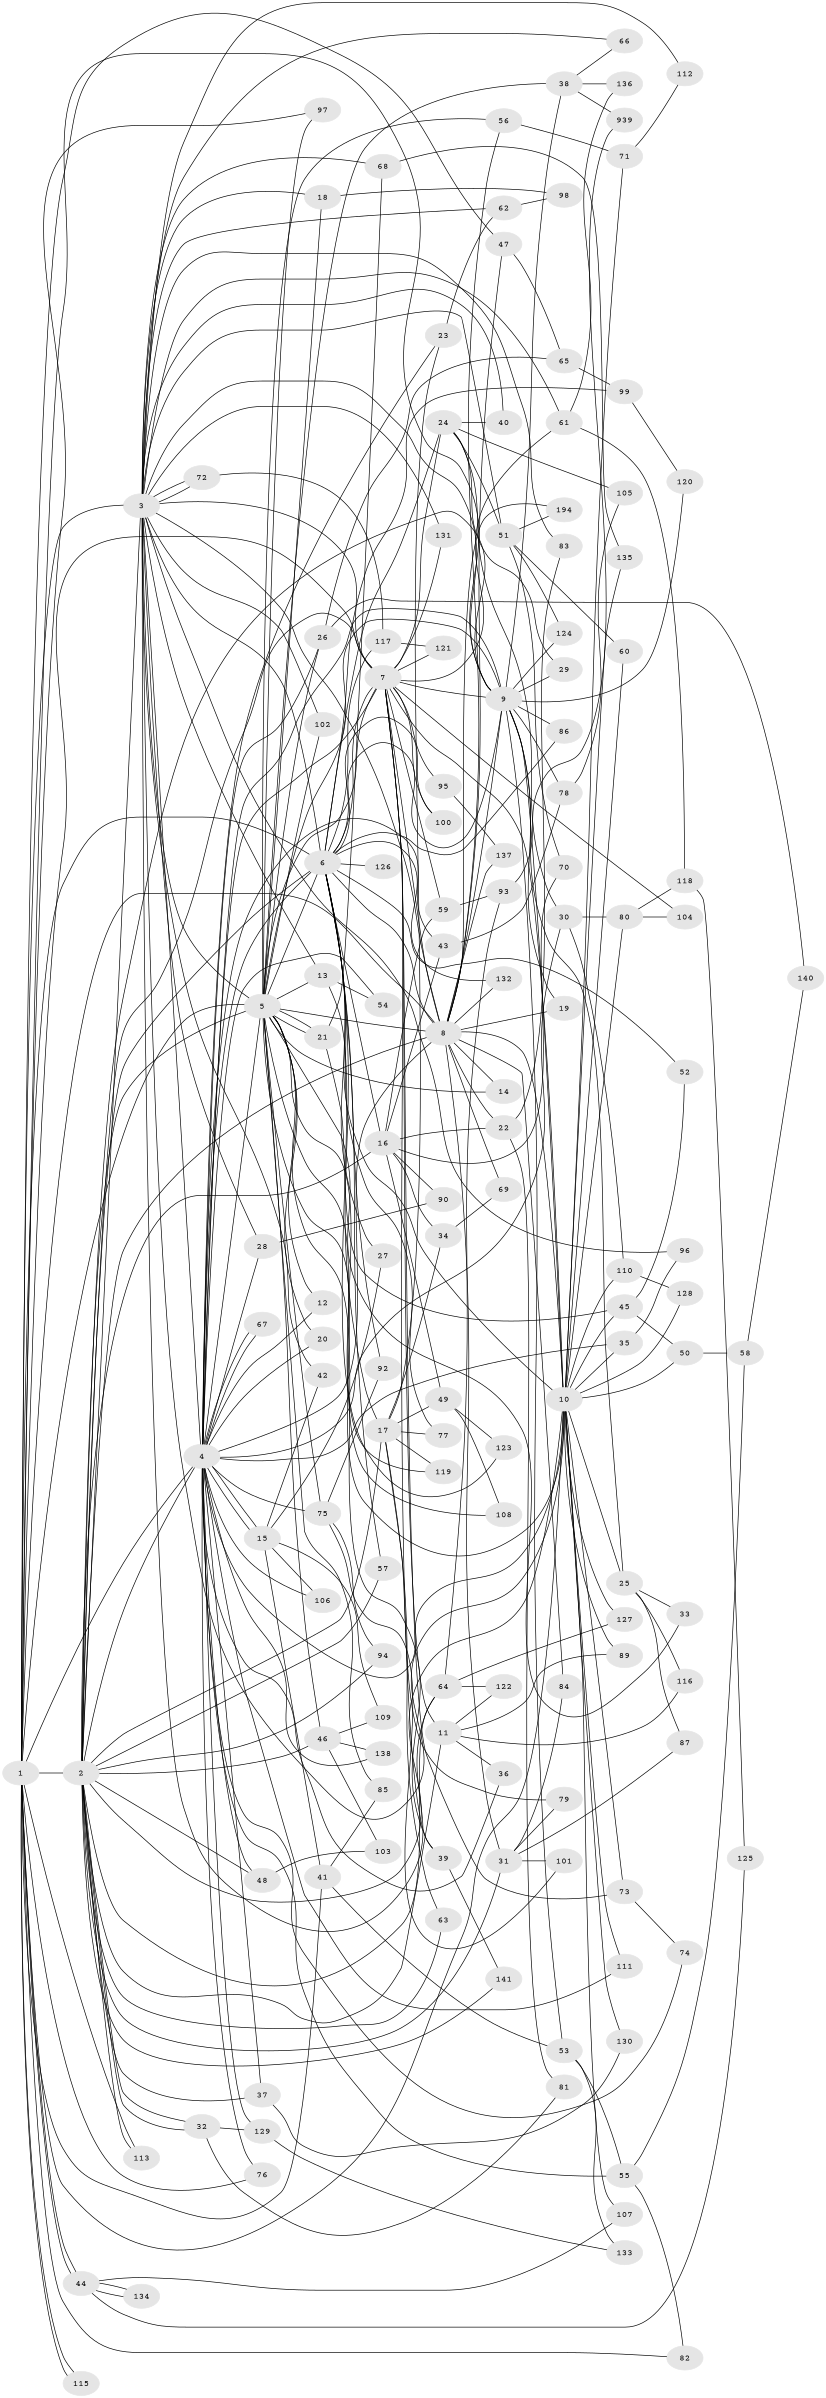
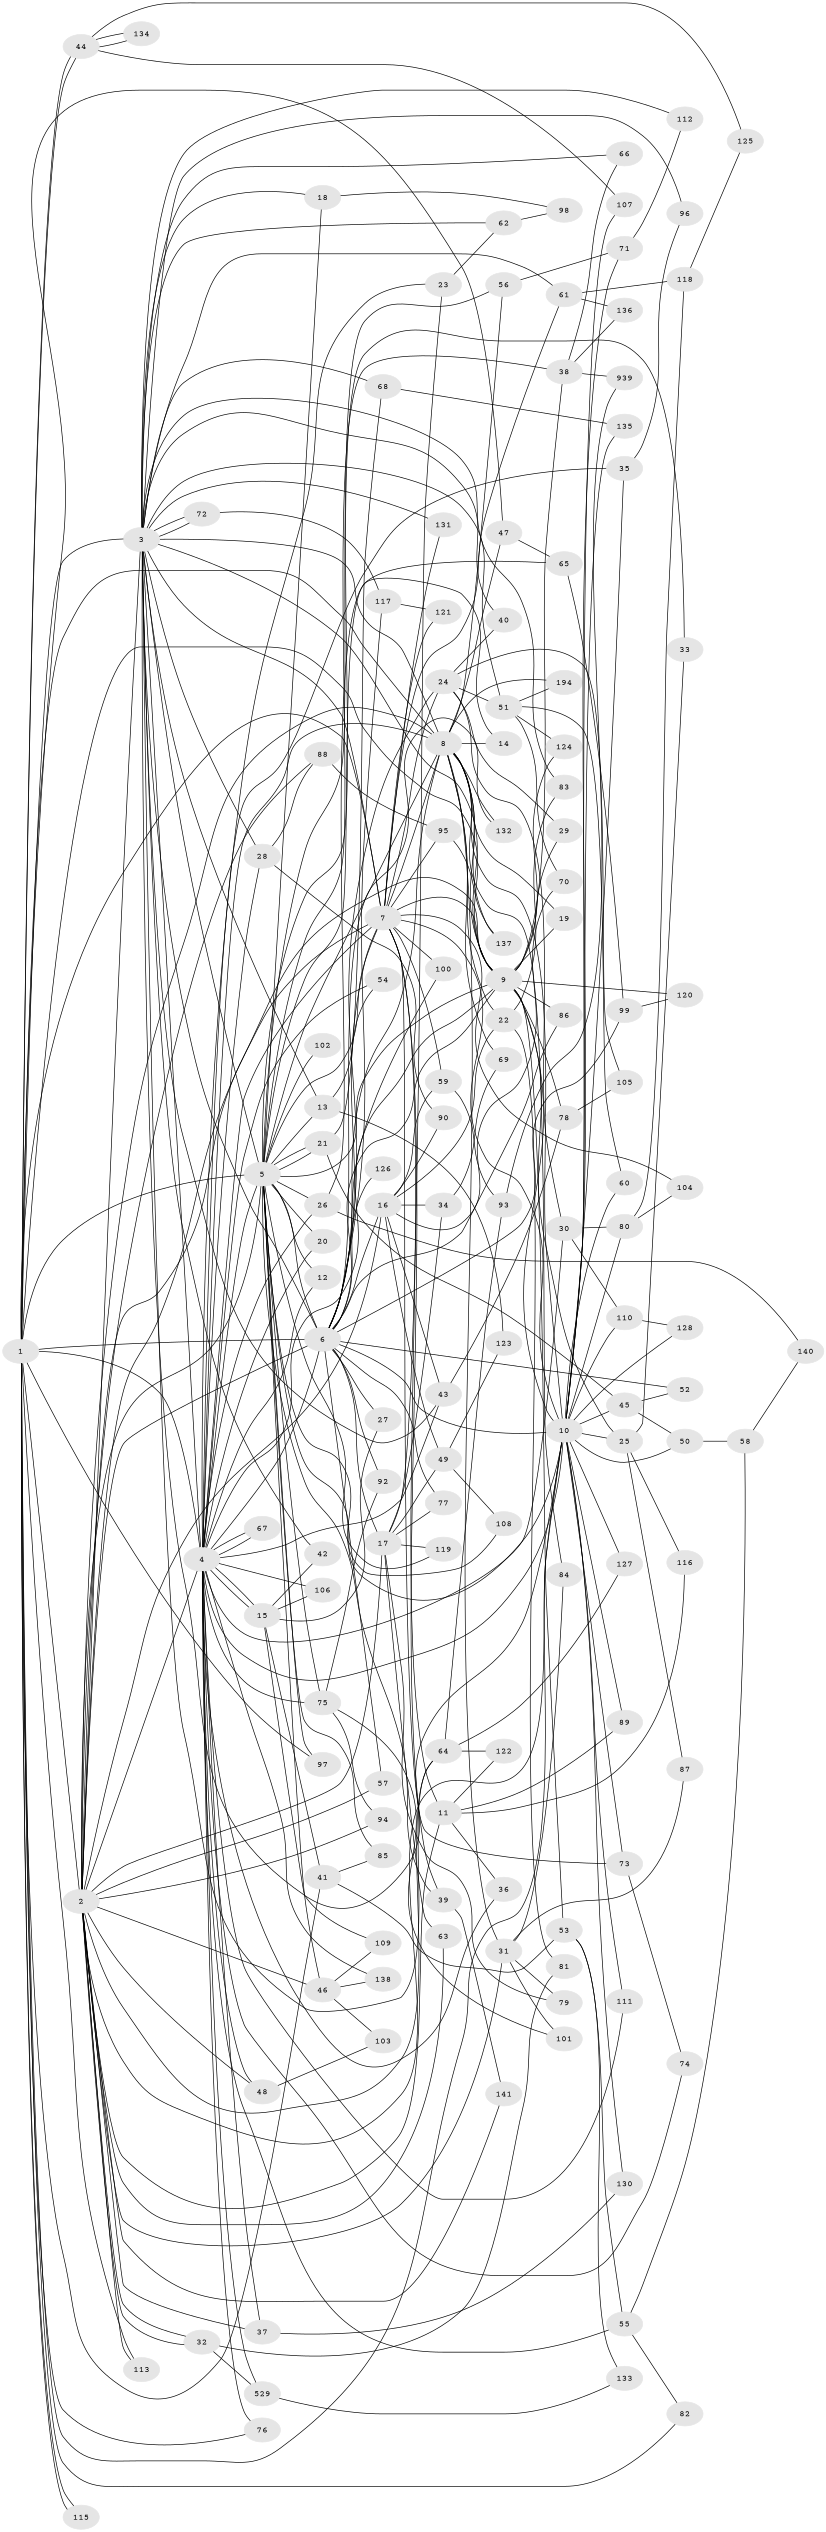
(245, 604) -> (165, 1019)
none -> (323, 754)
(262, 2131) -> (262, 2394)
